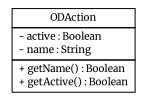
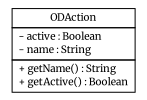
(72, 69) -> (68, 69)
